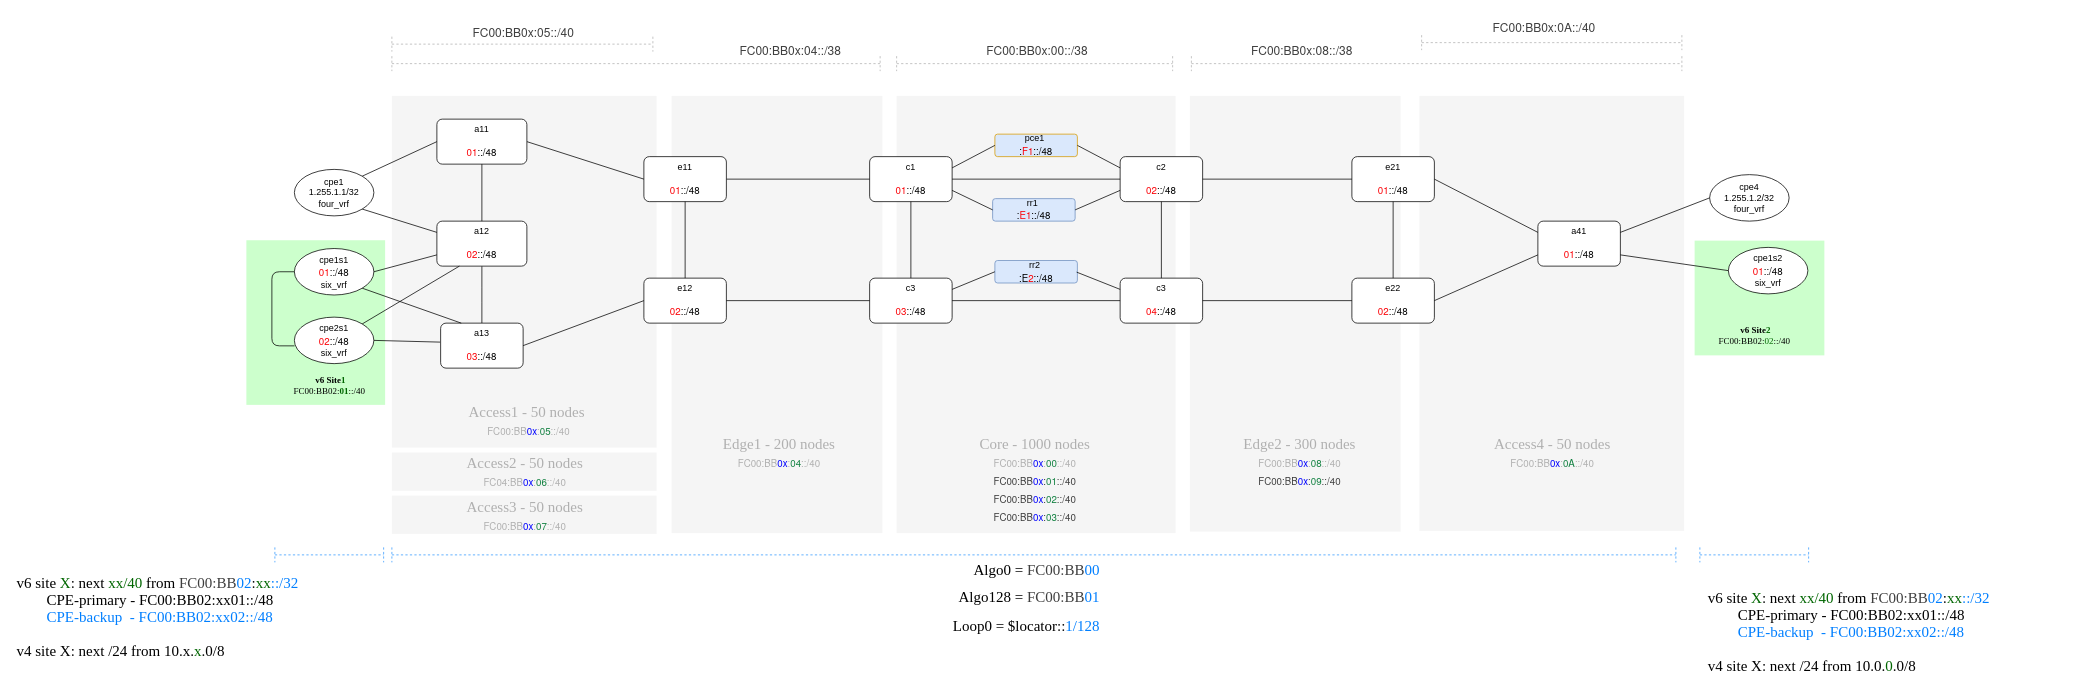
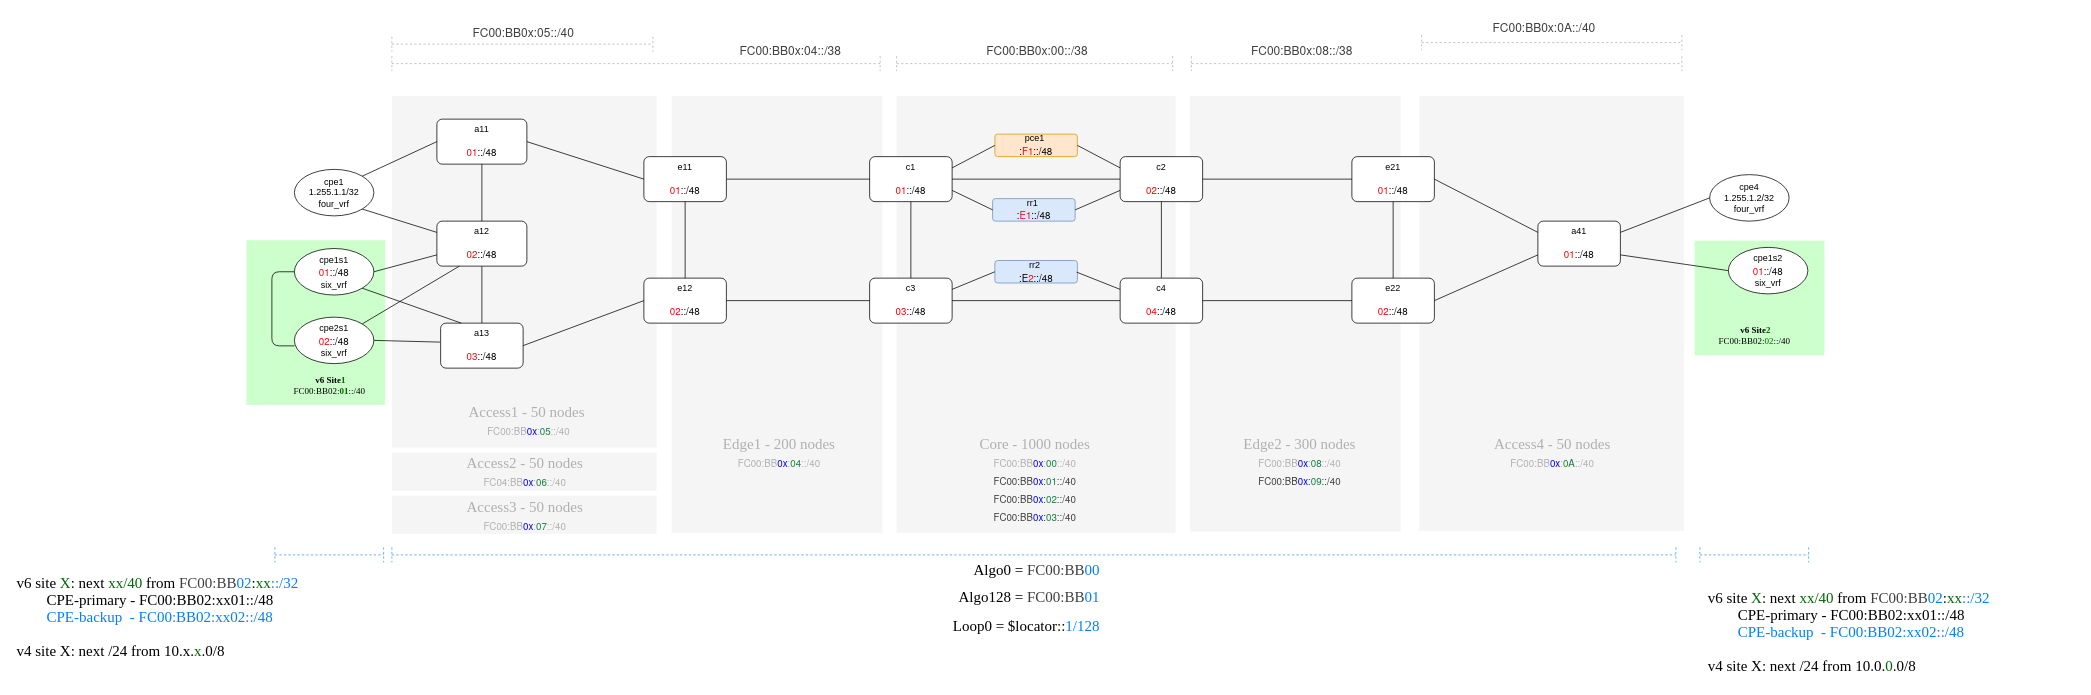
(1036, 145) -> (1036, 145)
(1161, 300) -> (1161, 300)
